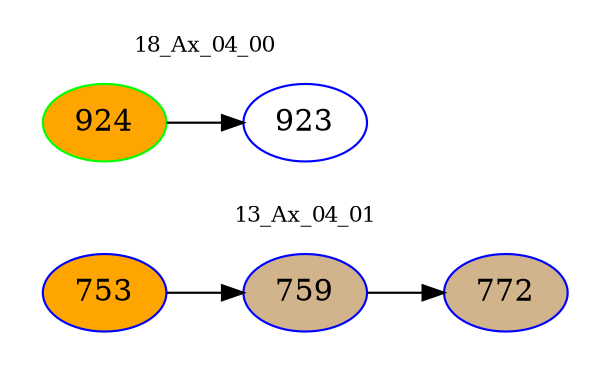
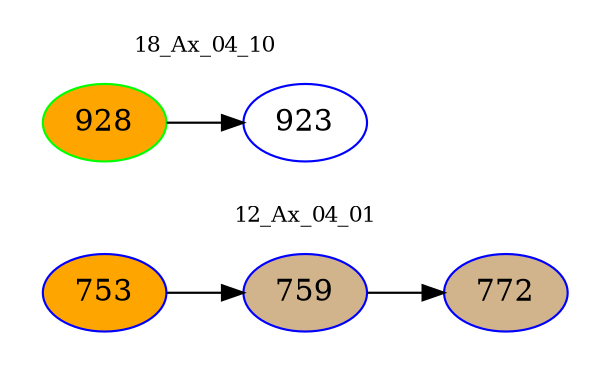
(205, 46) -> (205, 46)
(105, 123) -> (105, 123)
(305, 216) -> (305, 216)
